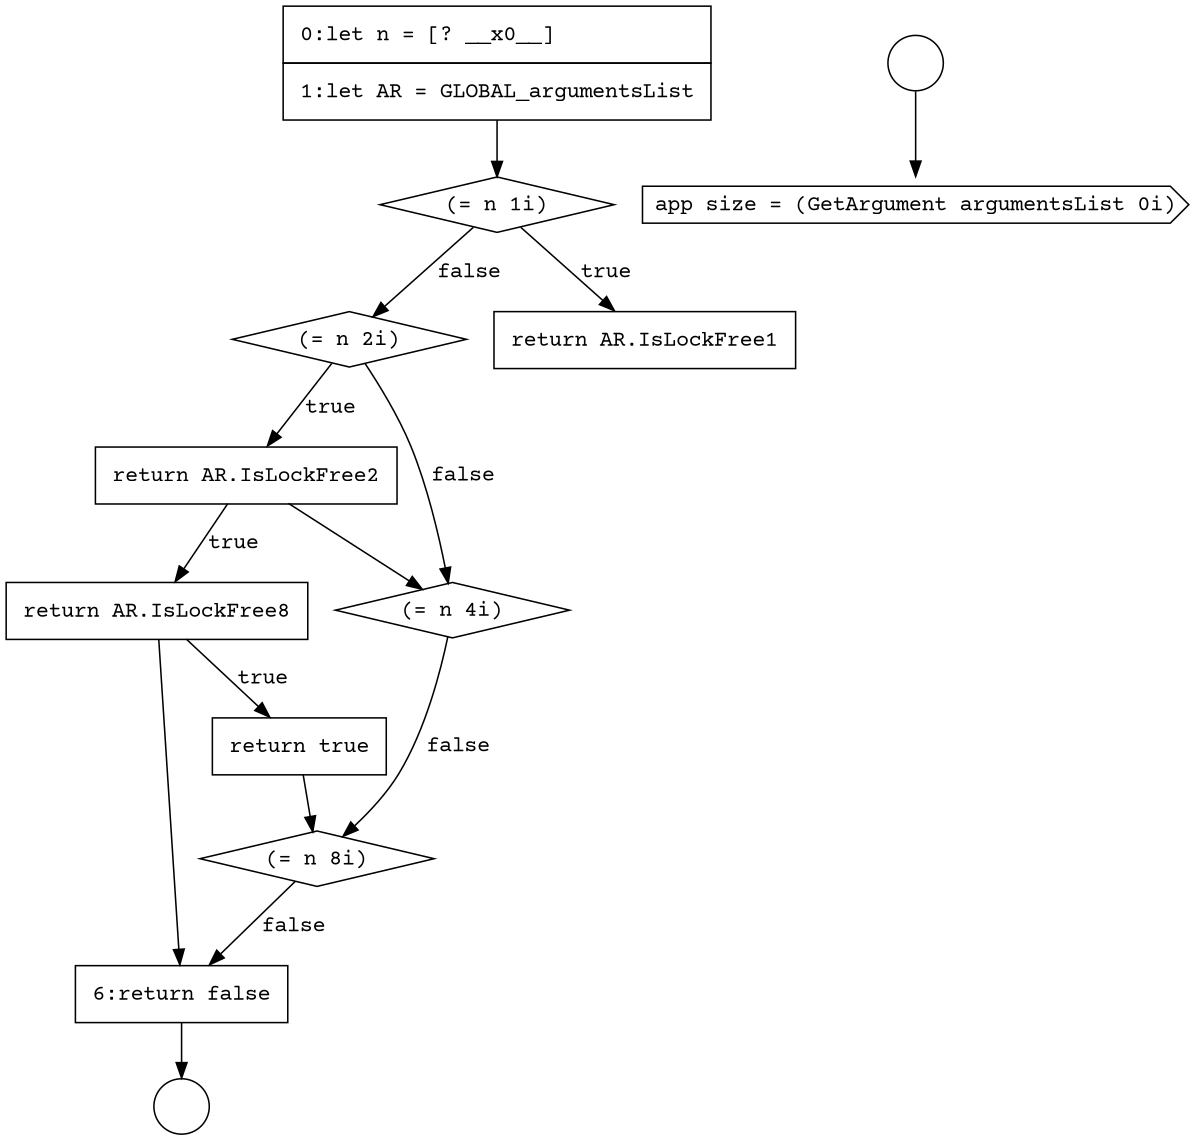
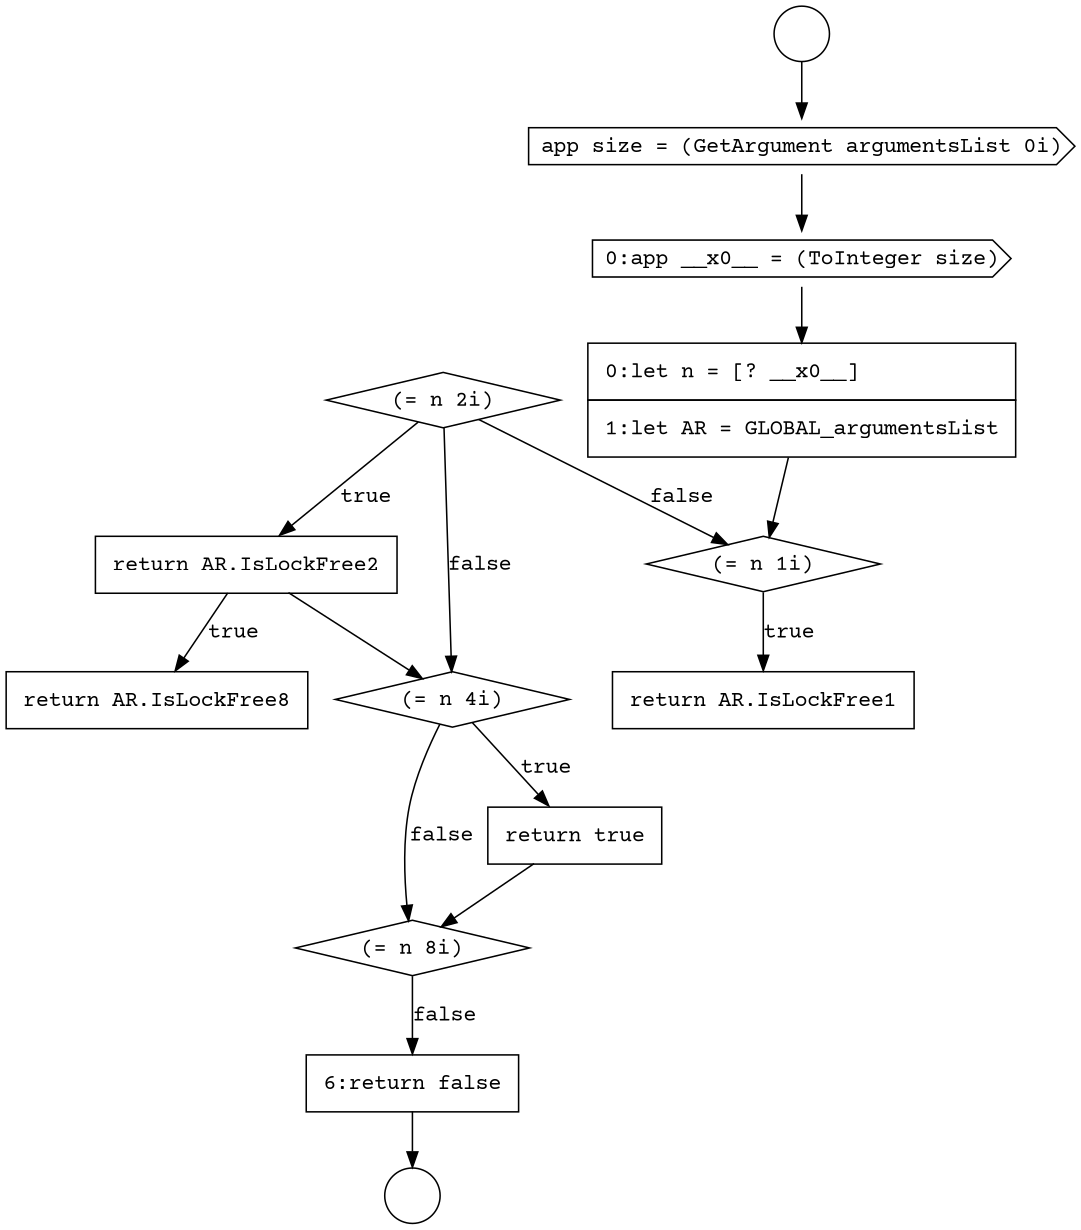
none -> (802, 259)
(429, 267) -> (596, 479)
(222, 673) -> (505, 759)
(169, 794) -> none
